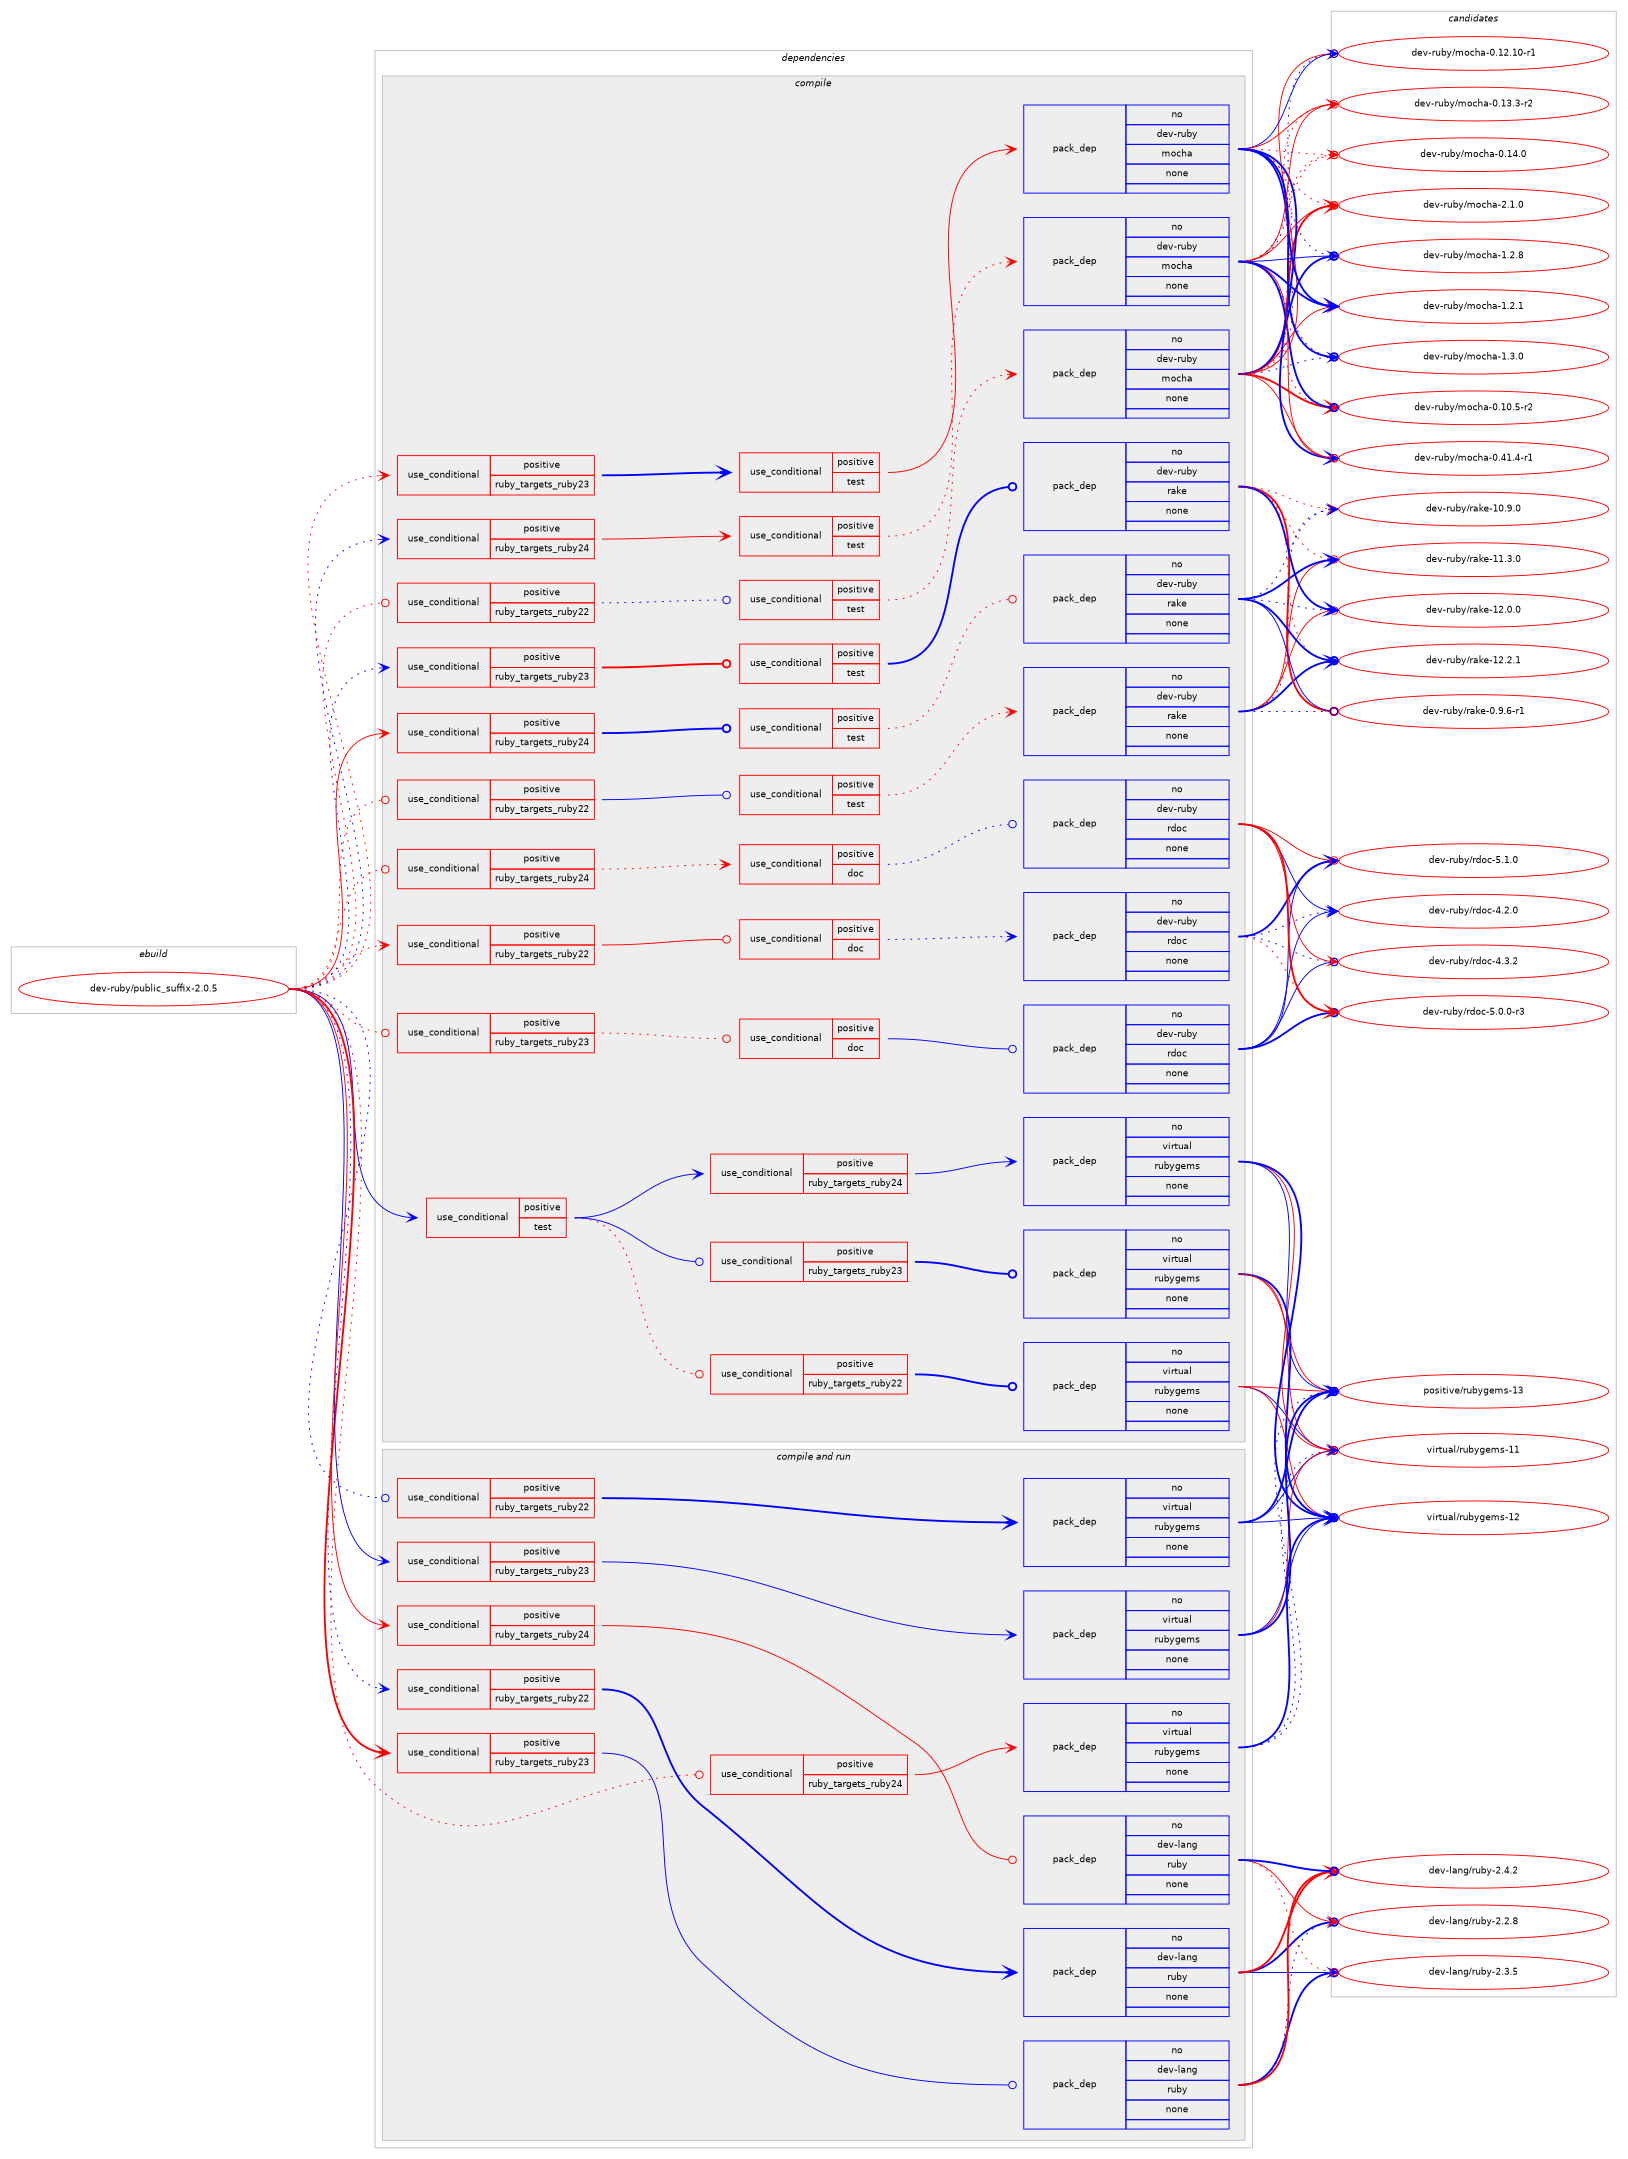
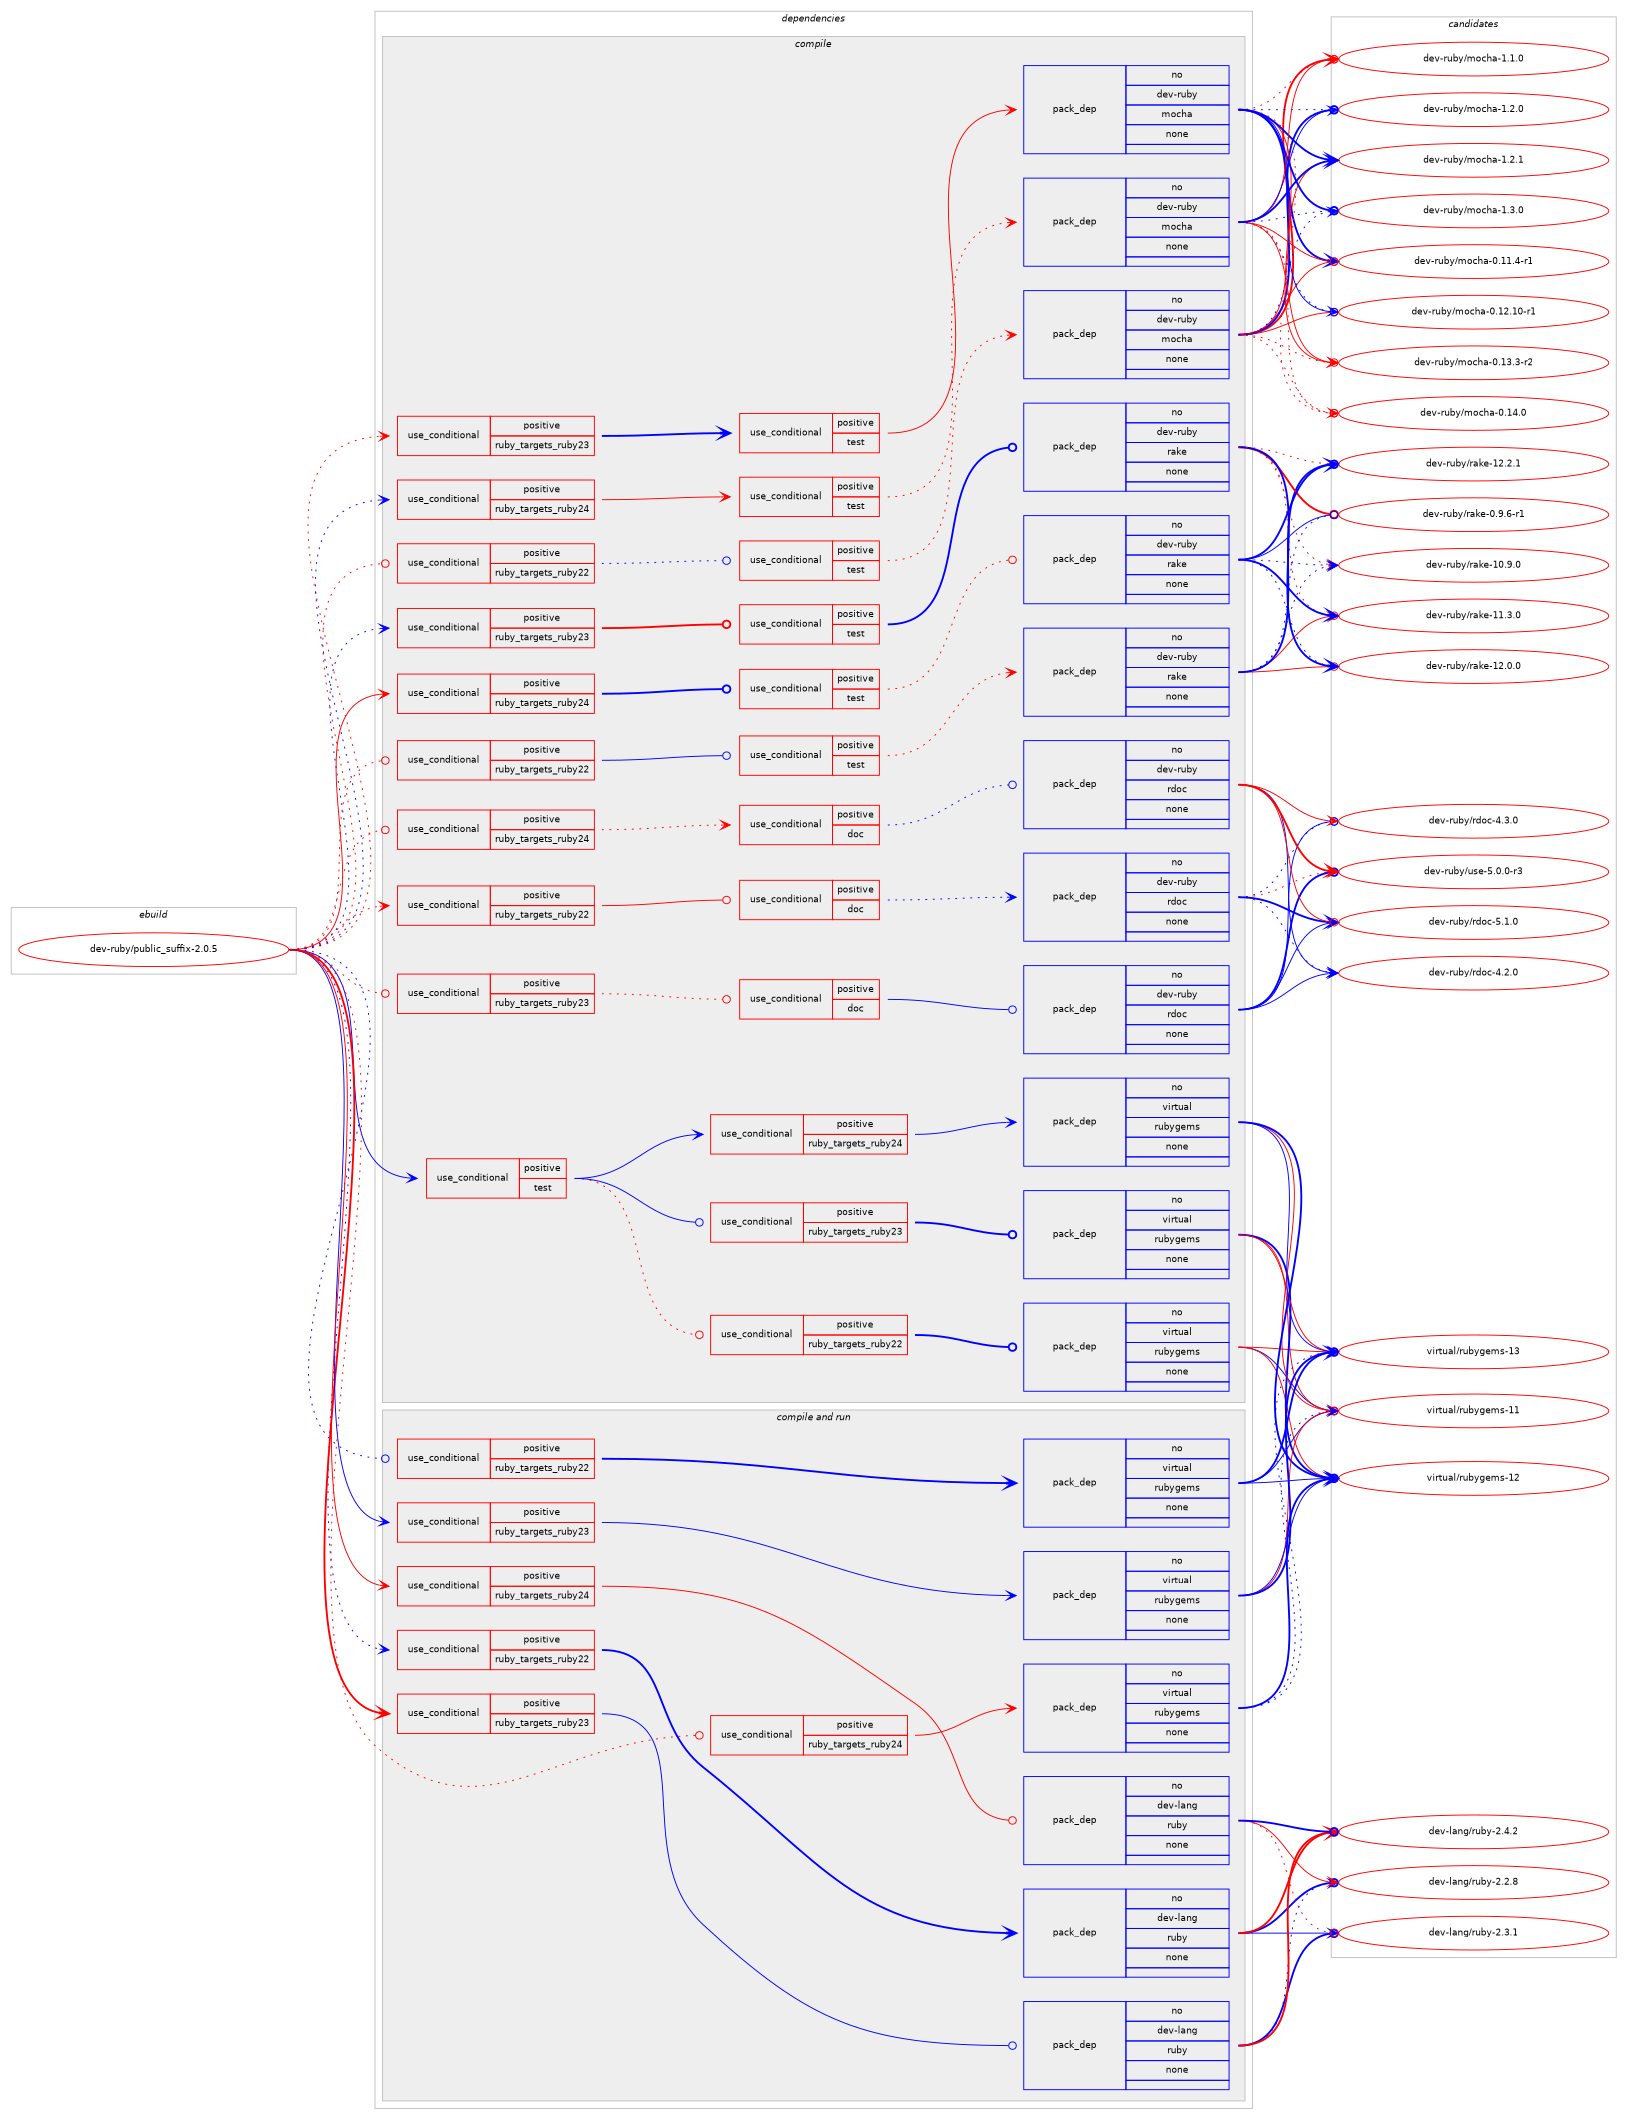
(1474, 205) -> (1474, 59)
(1474, 256) -> (1474, 110)
(1474, 408) -> none
(1474, 458) -> (1474, 262)
(1474, 962) -> (1474, 821)
(1474, 1012) -> (1474, 872)
(1474, 1391) -> (1474, 1352)
(1474, 1972) -> (1474, 1933)
